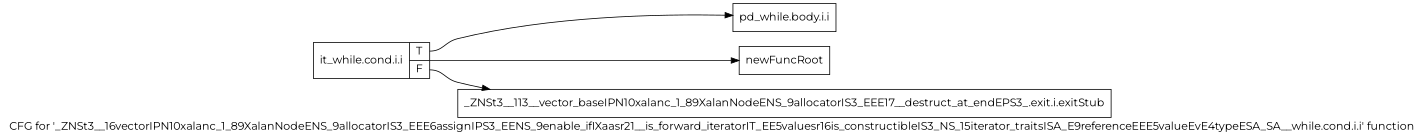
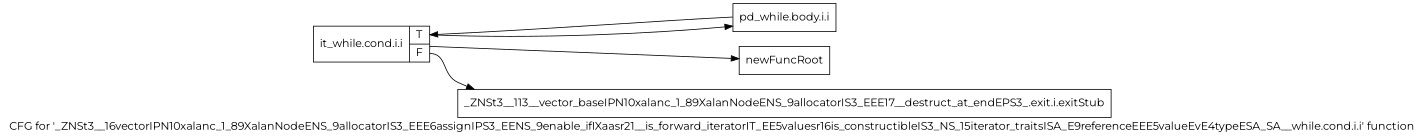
none -> (585, 26)
